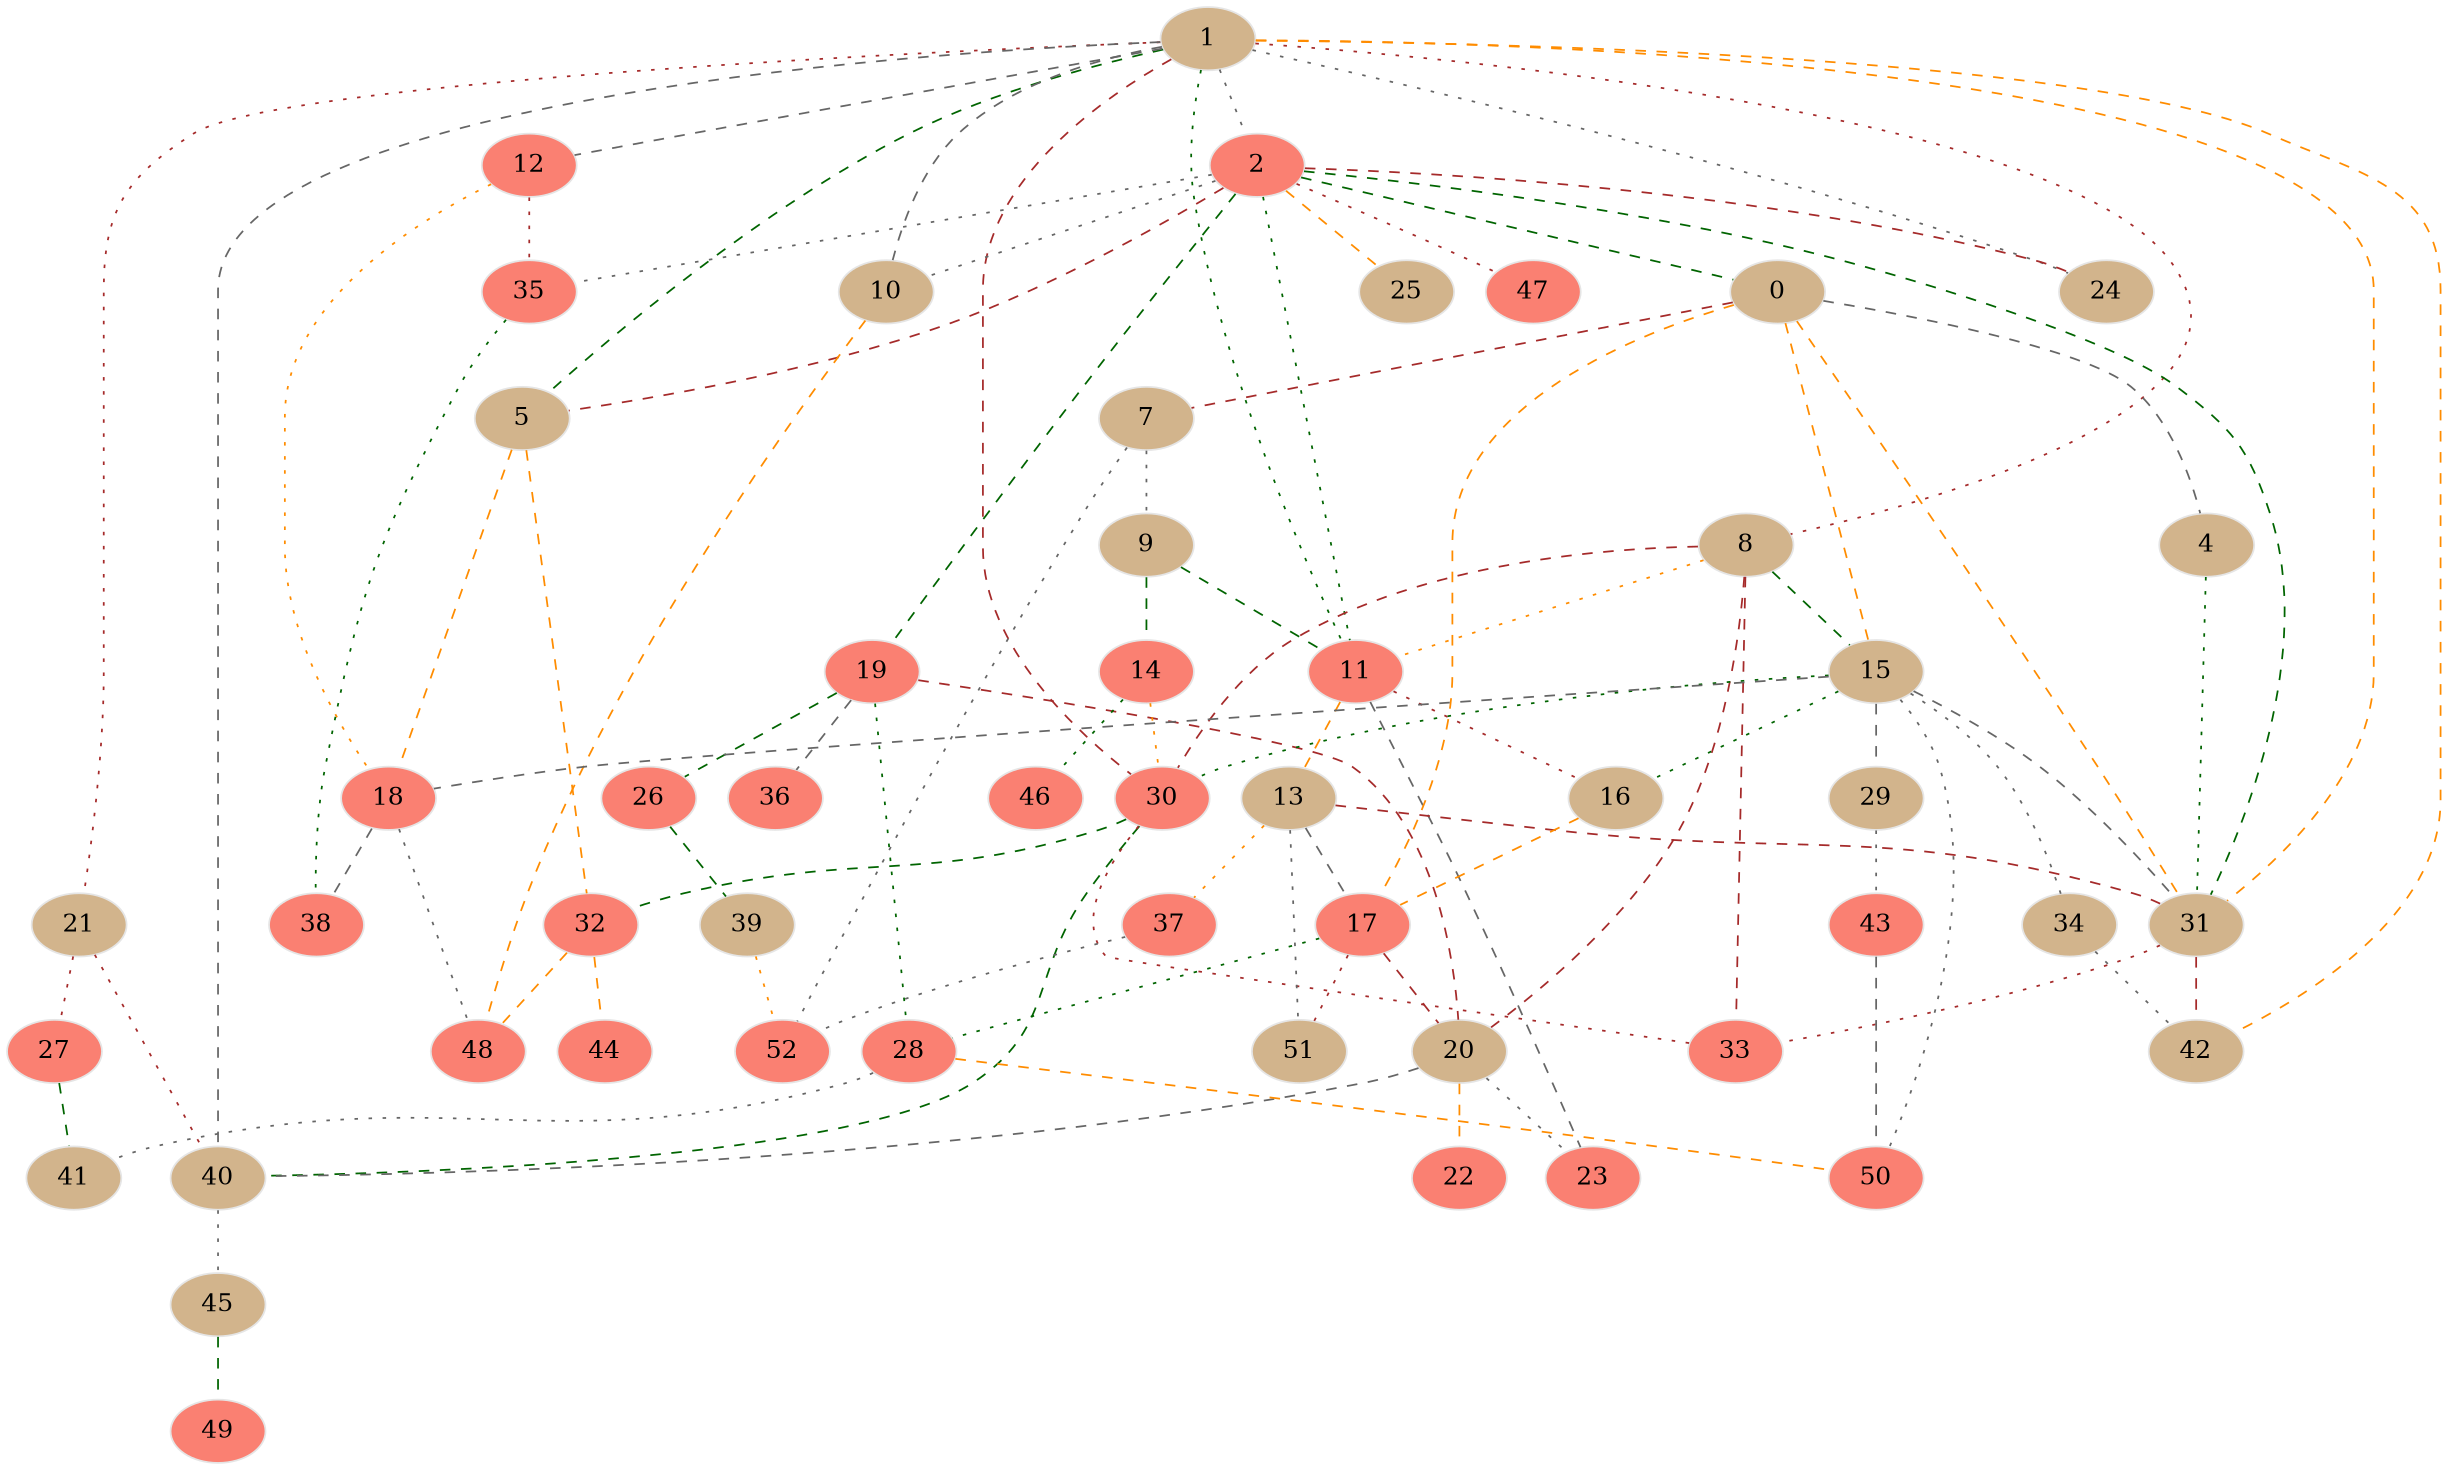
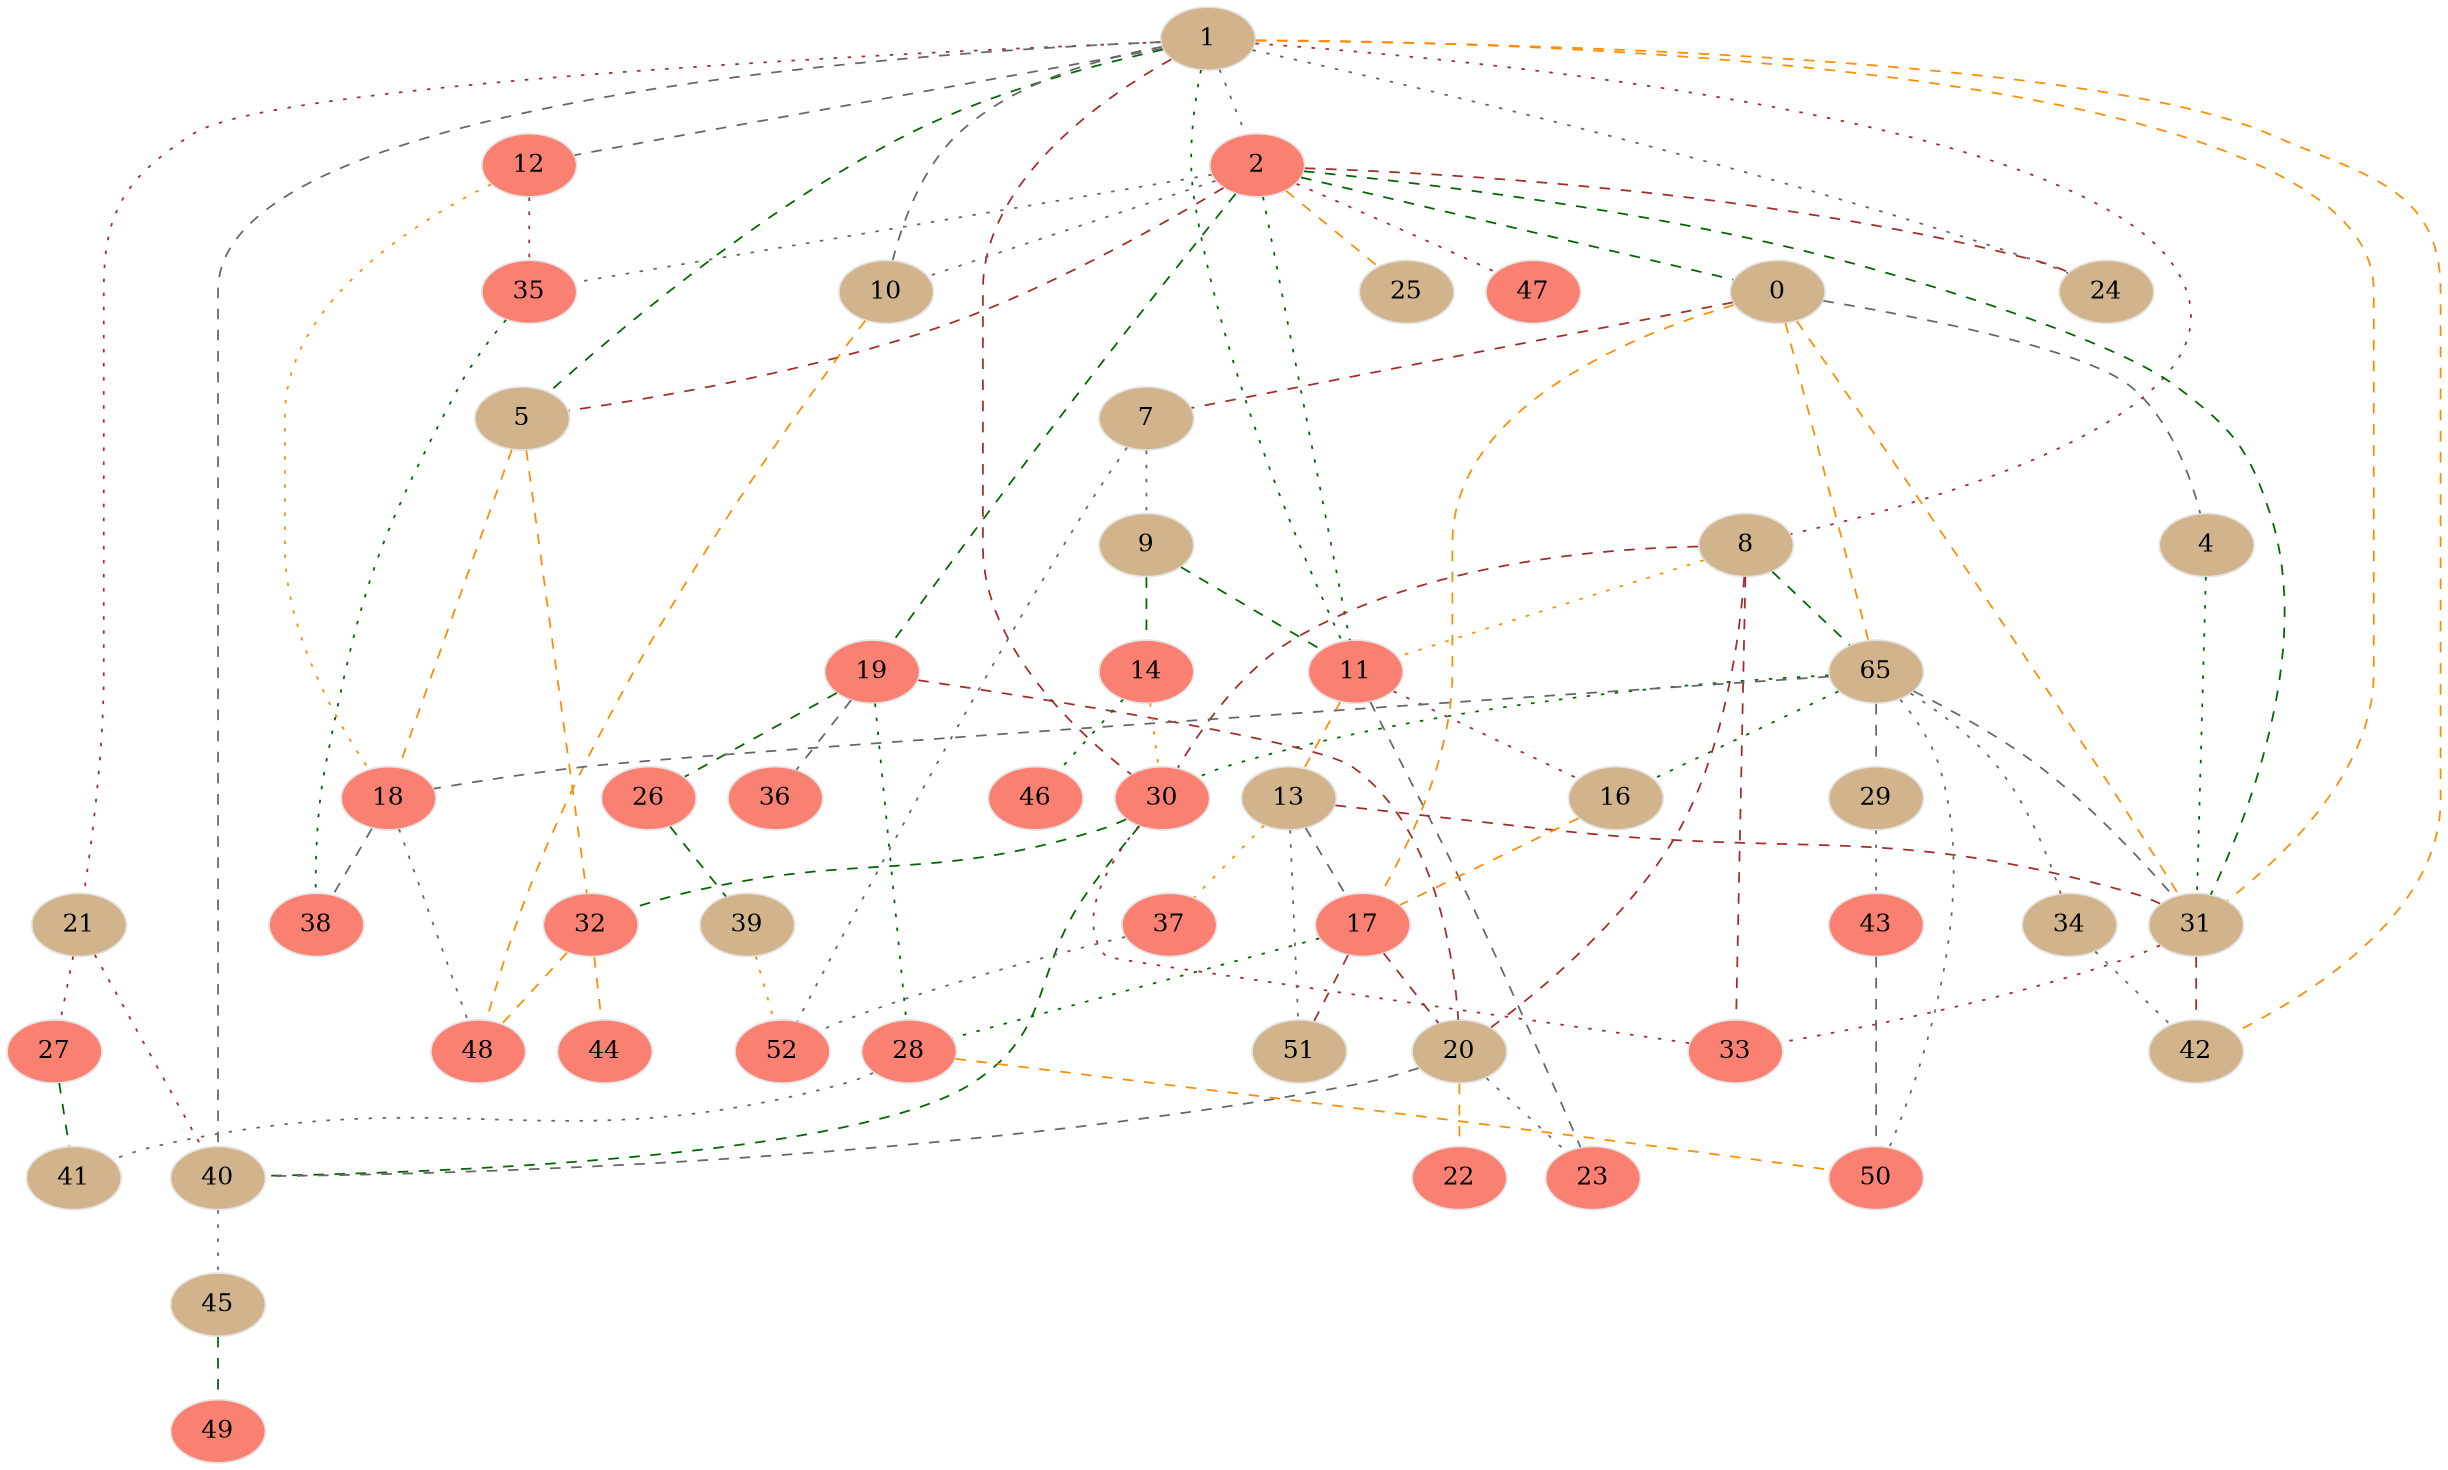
(1876, 672) -> (1876, 672)
(1335, 980) -> (1335, 980)
